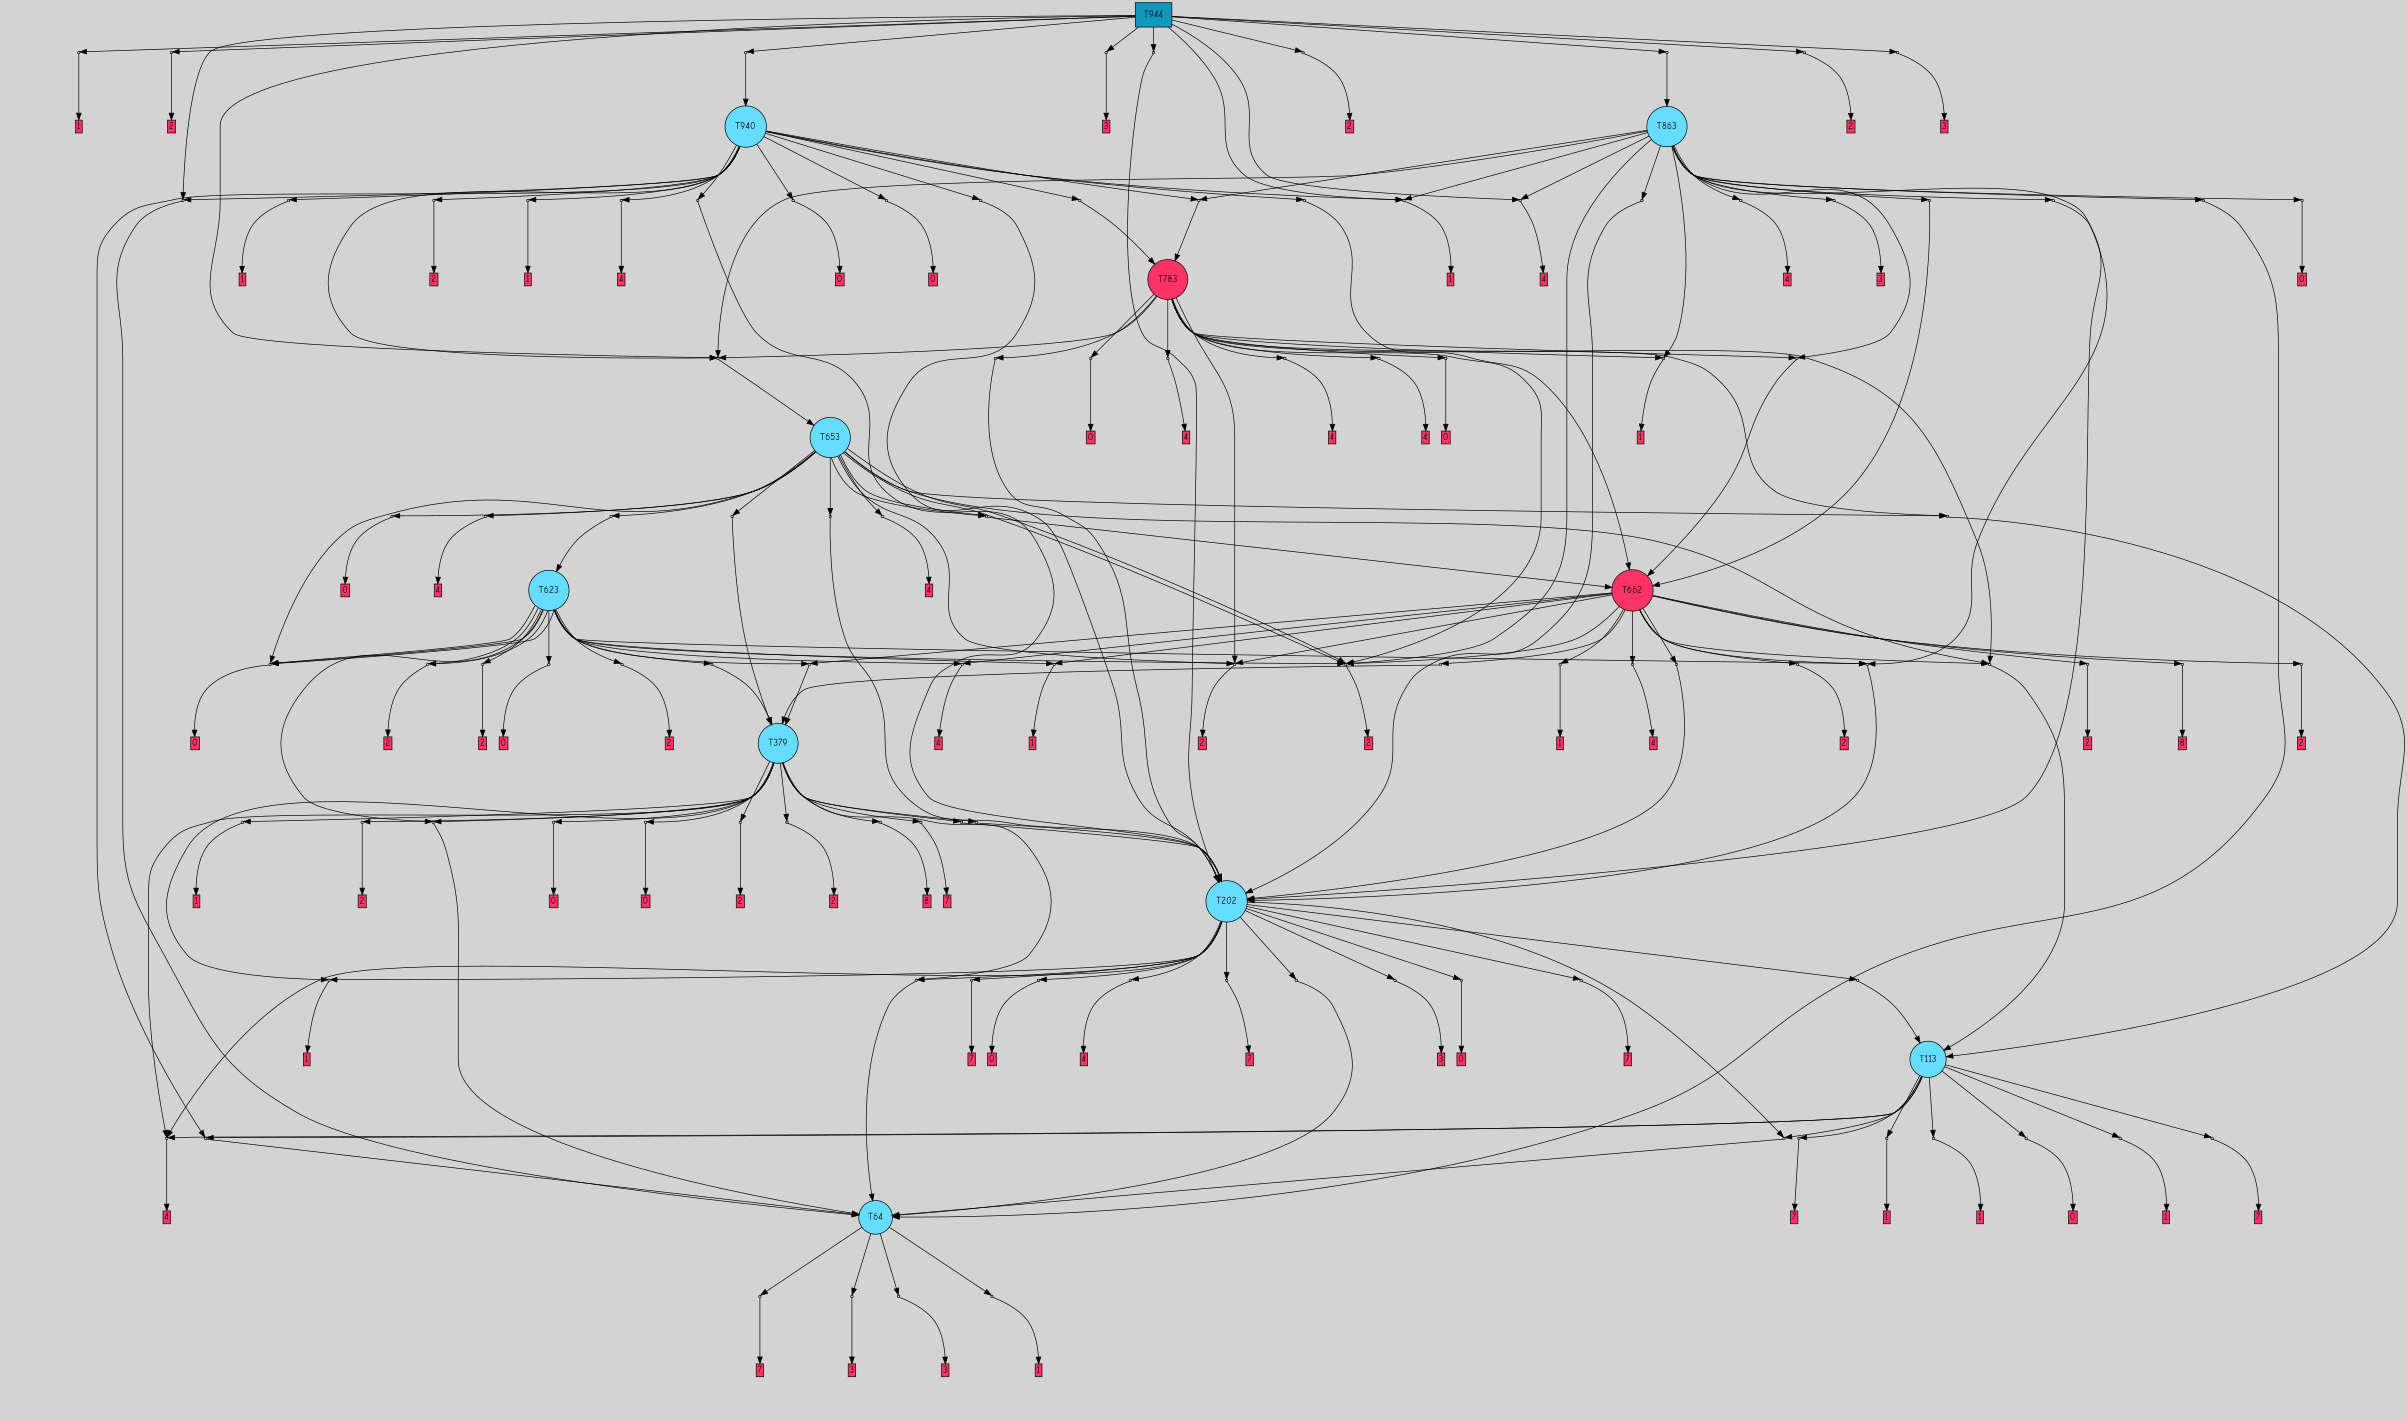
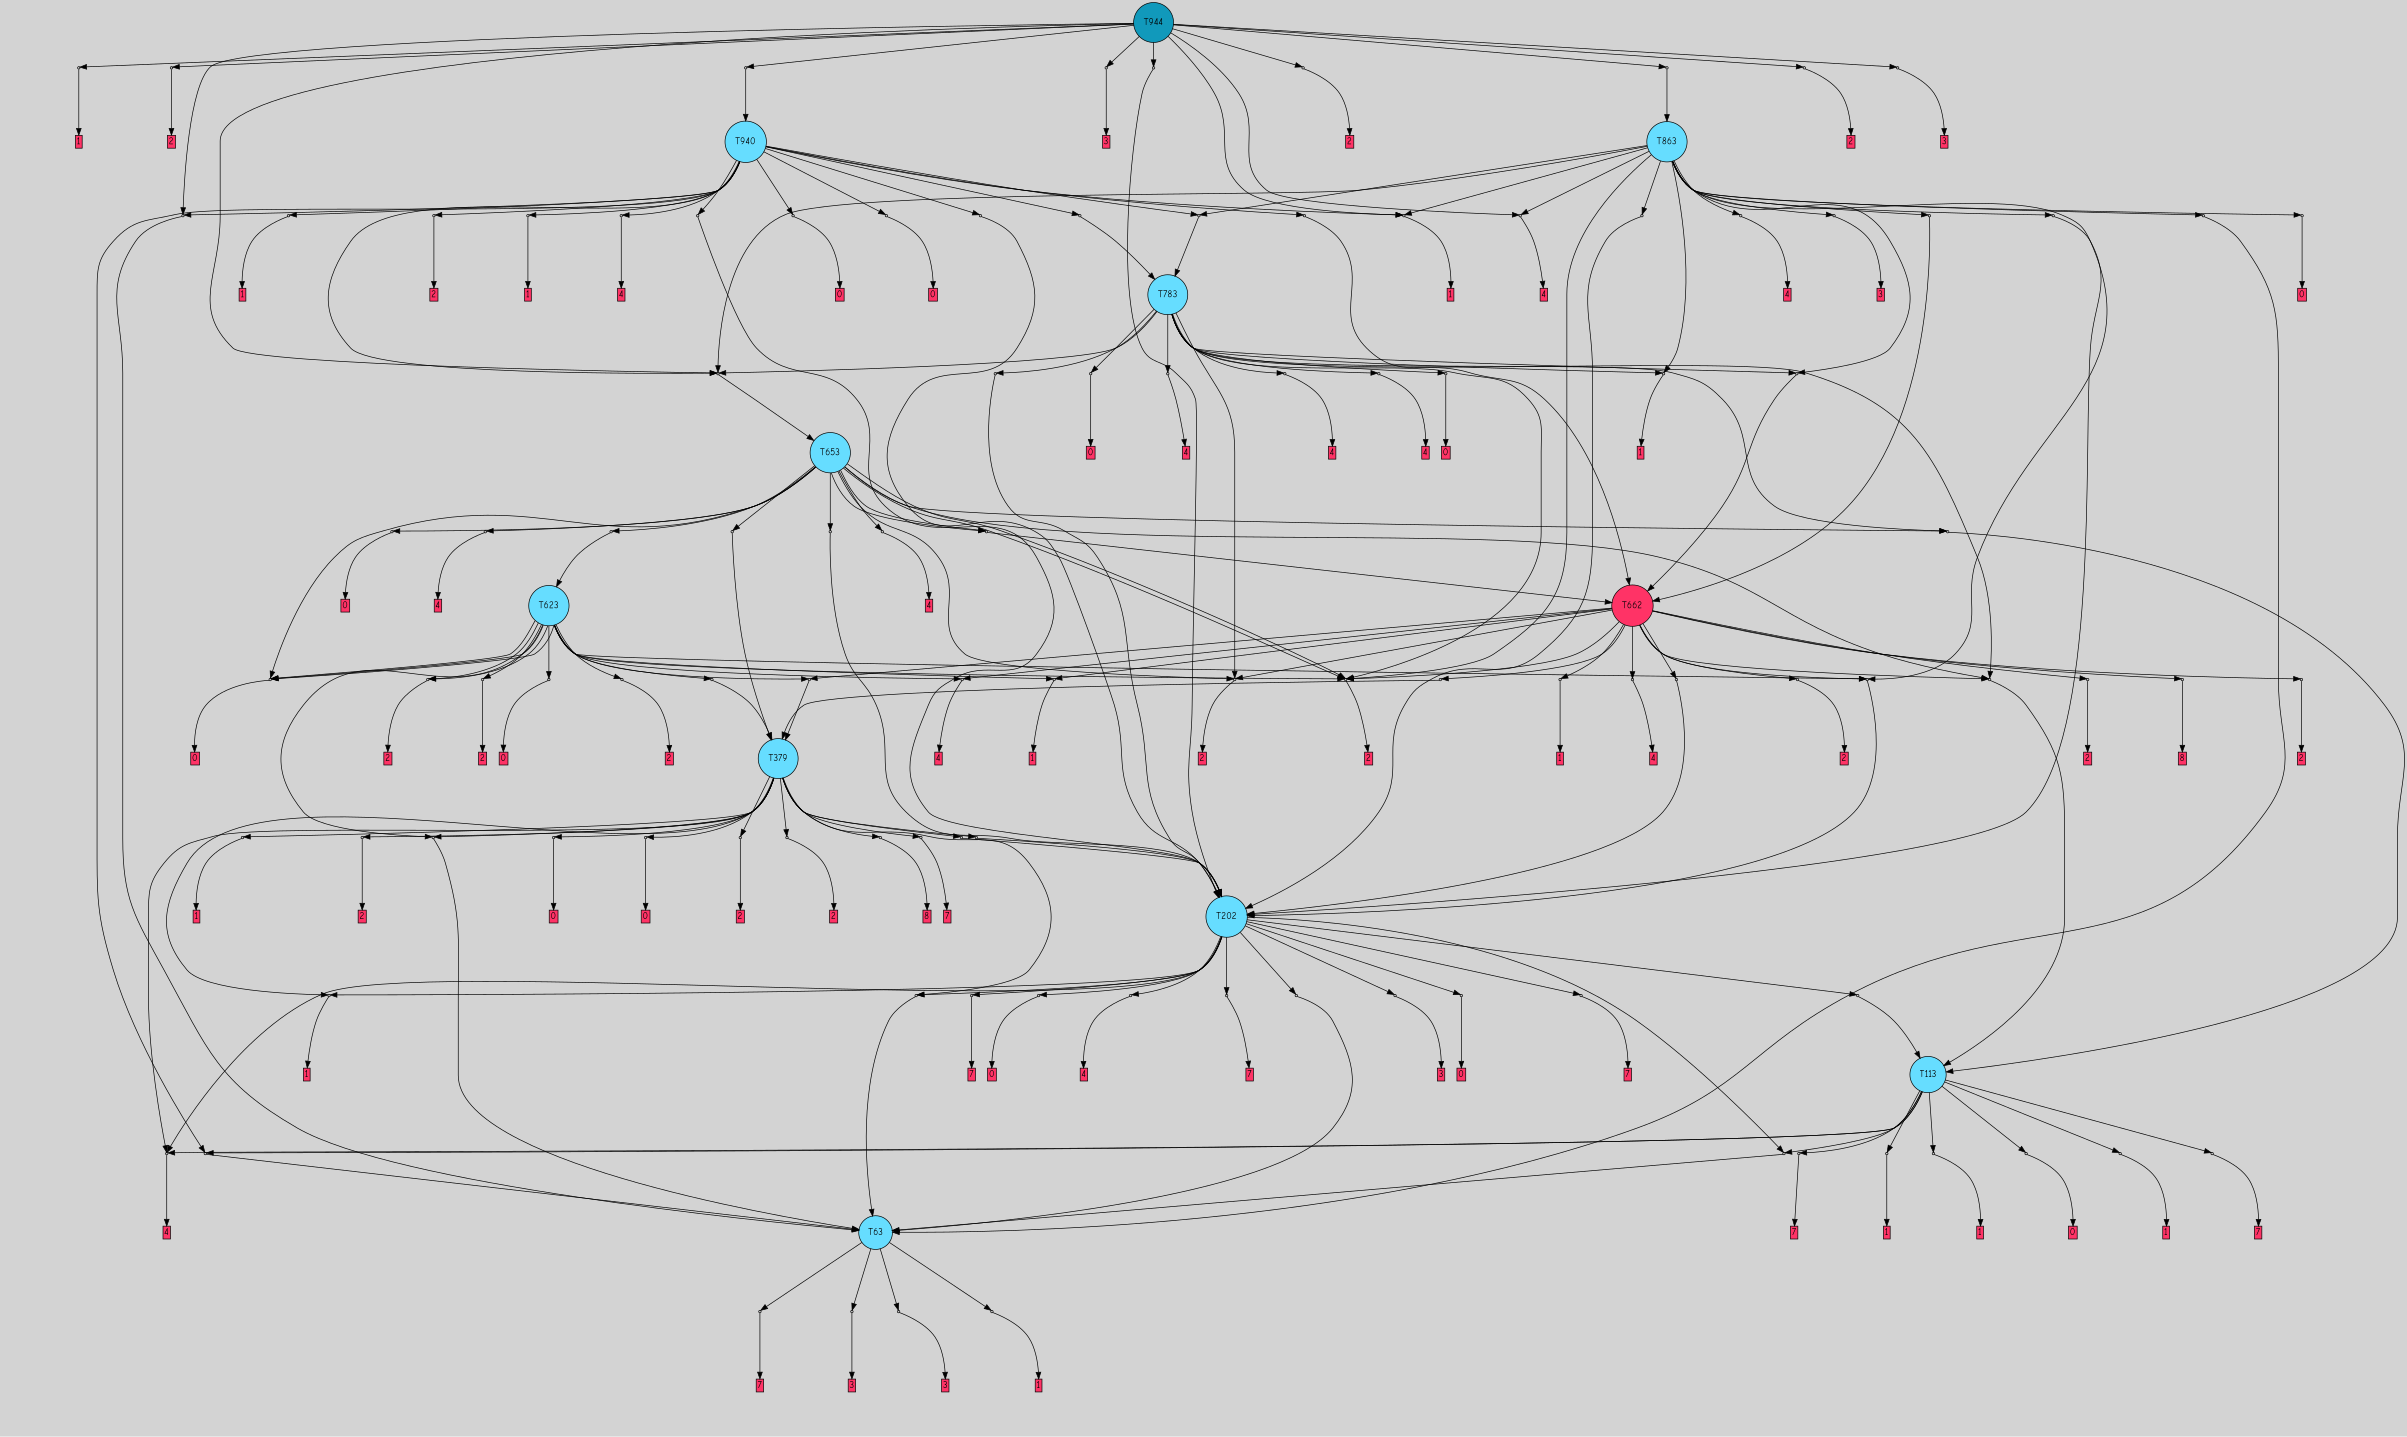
(1154, 15) -> (1154, 23)
(1168, 279) -> (1168, 295)
(876, 1217) -> (876, 1233)
